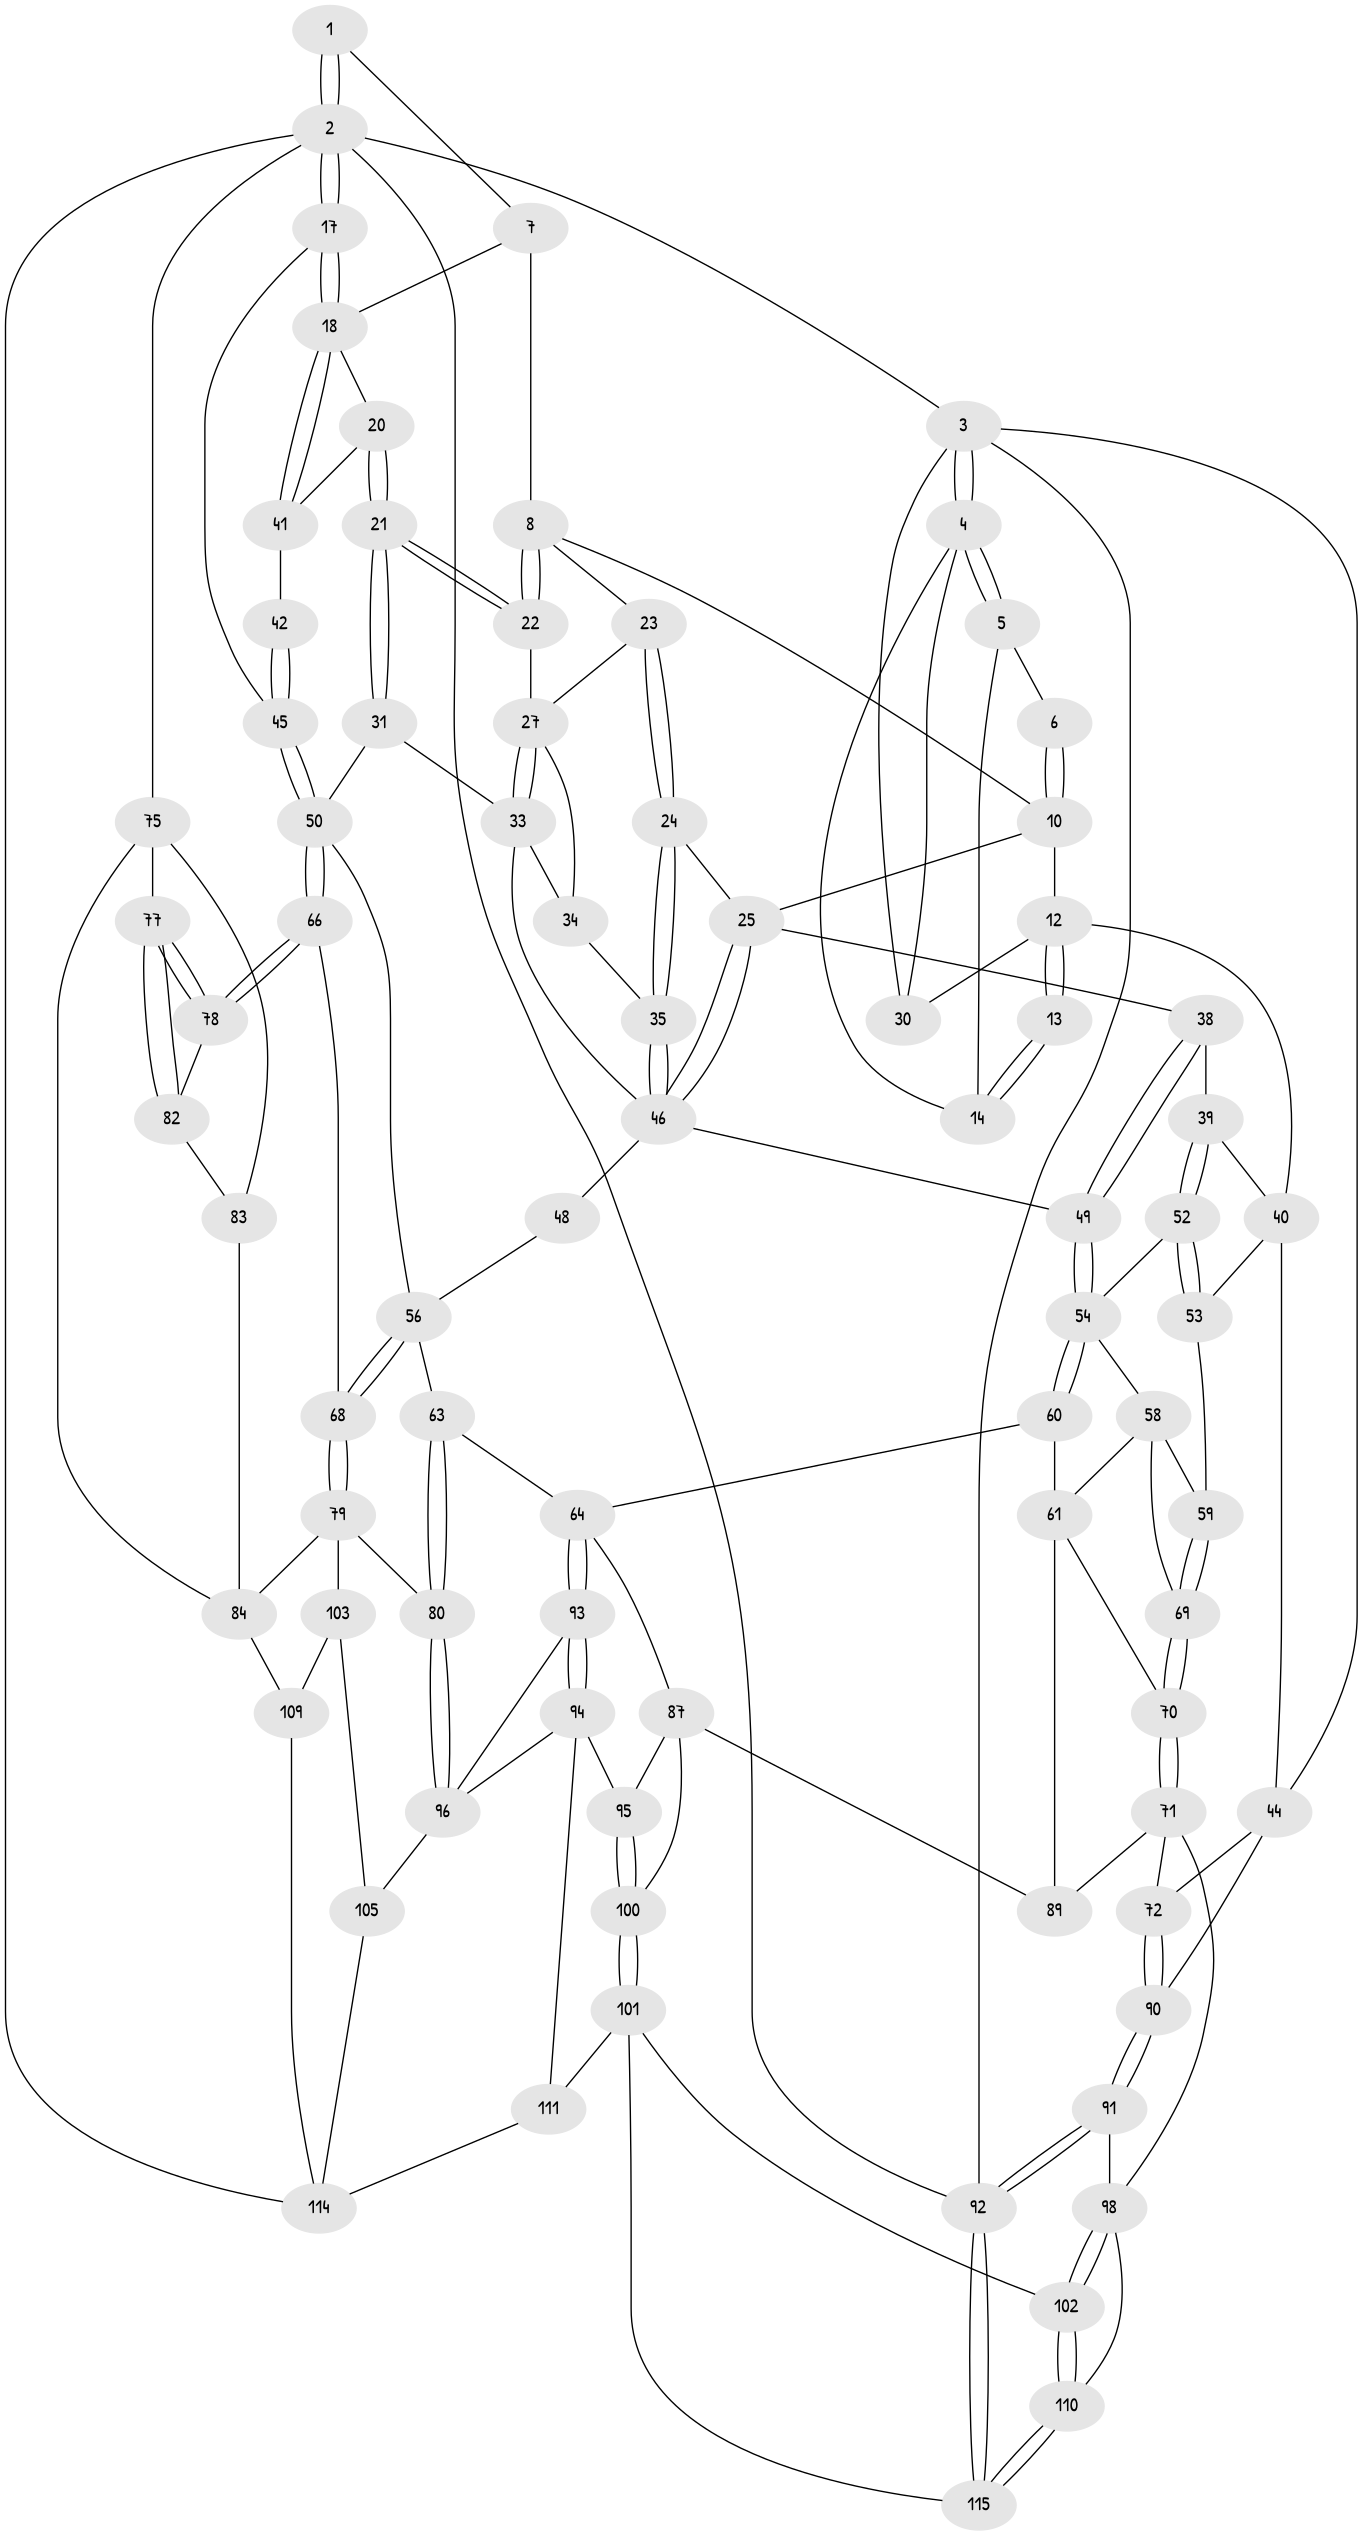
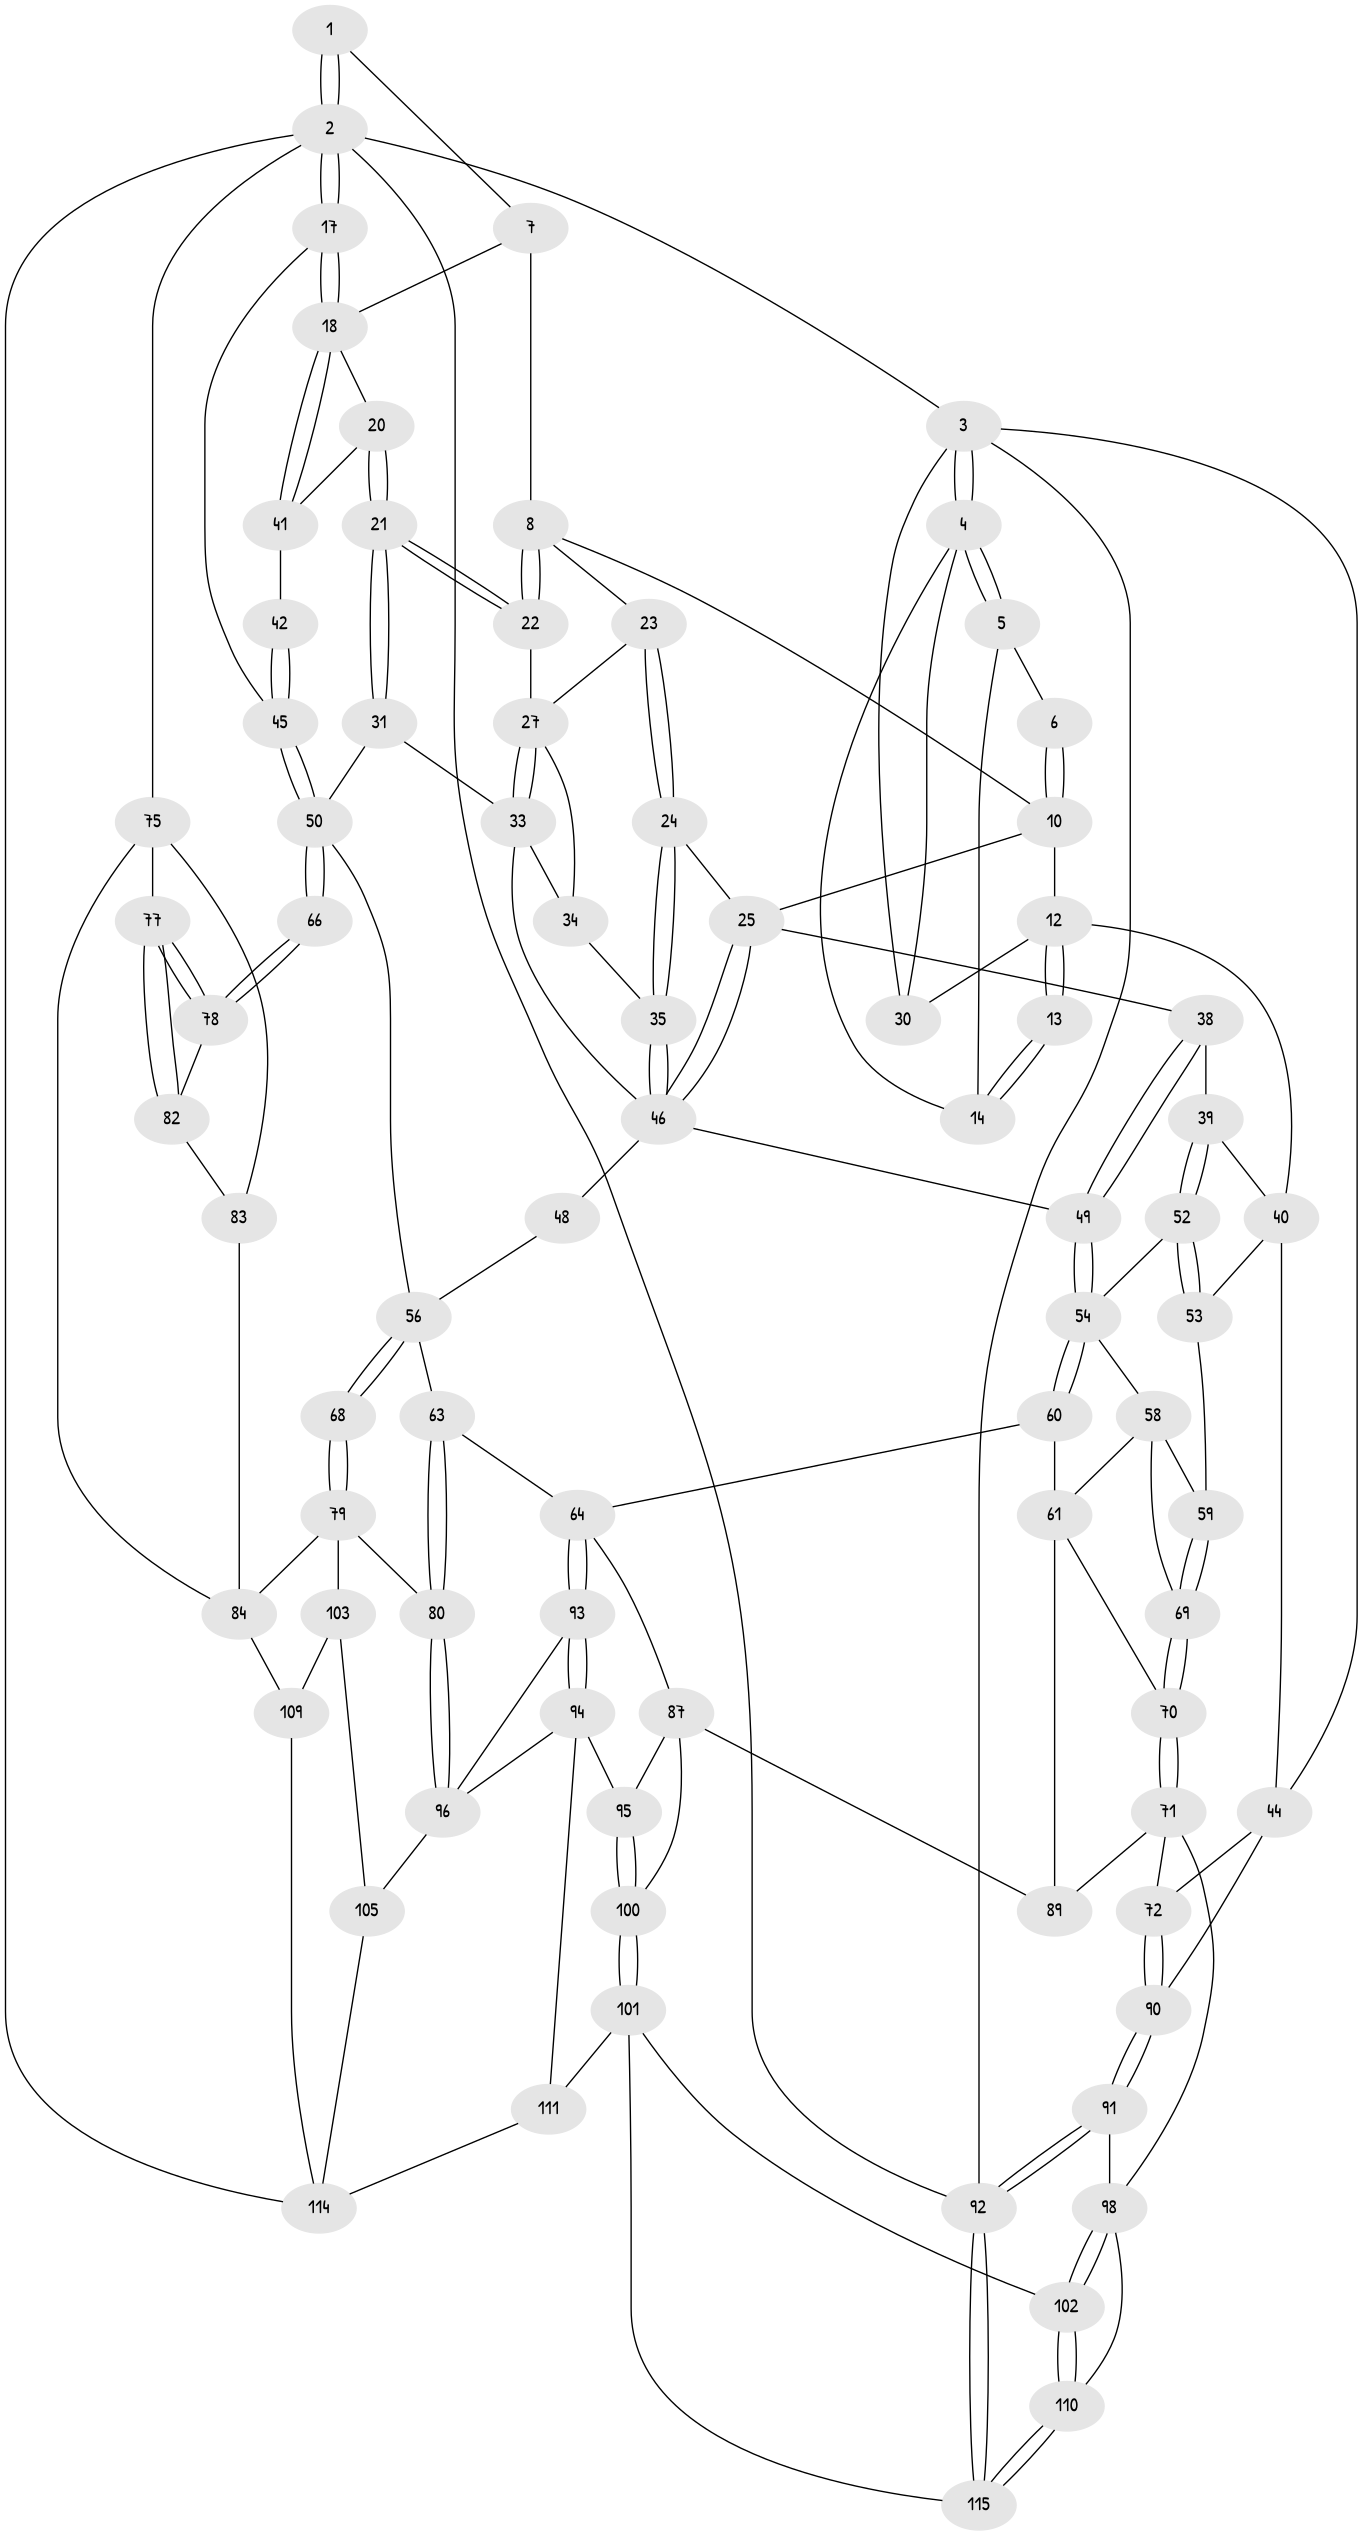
(338, 1168) -> none
